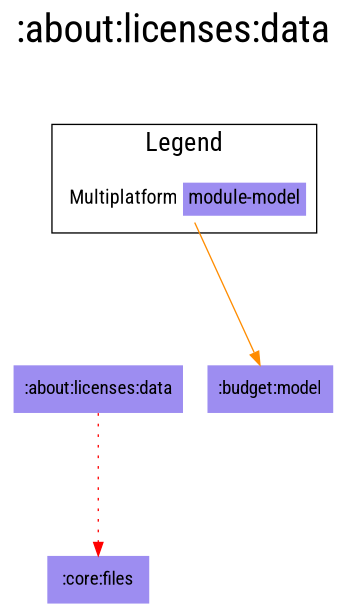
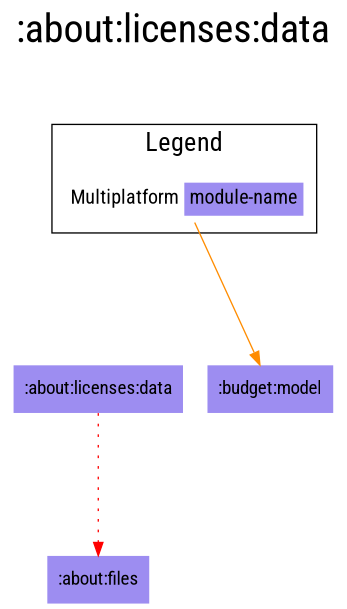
(245, 198) -> (244, 198)
(98, 580) -> (98, 580)
